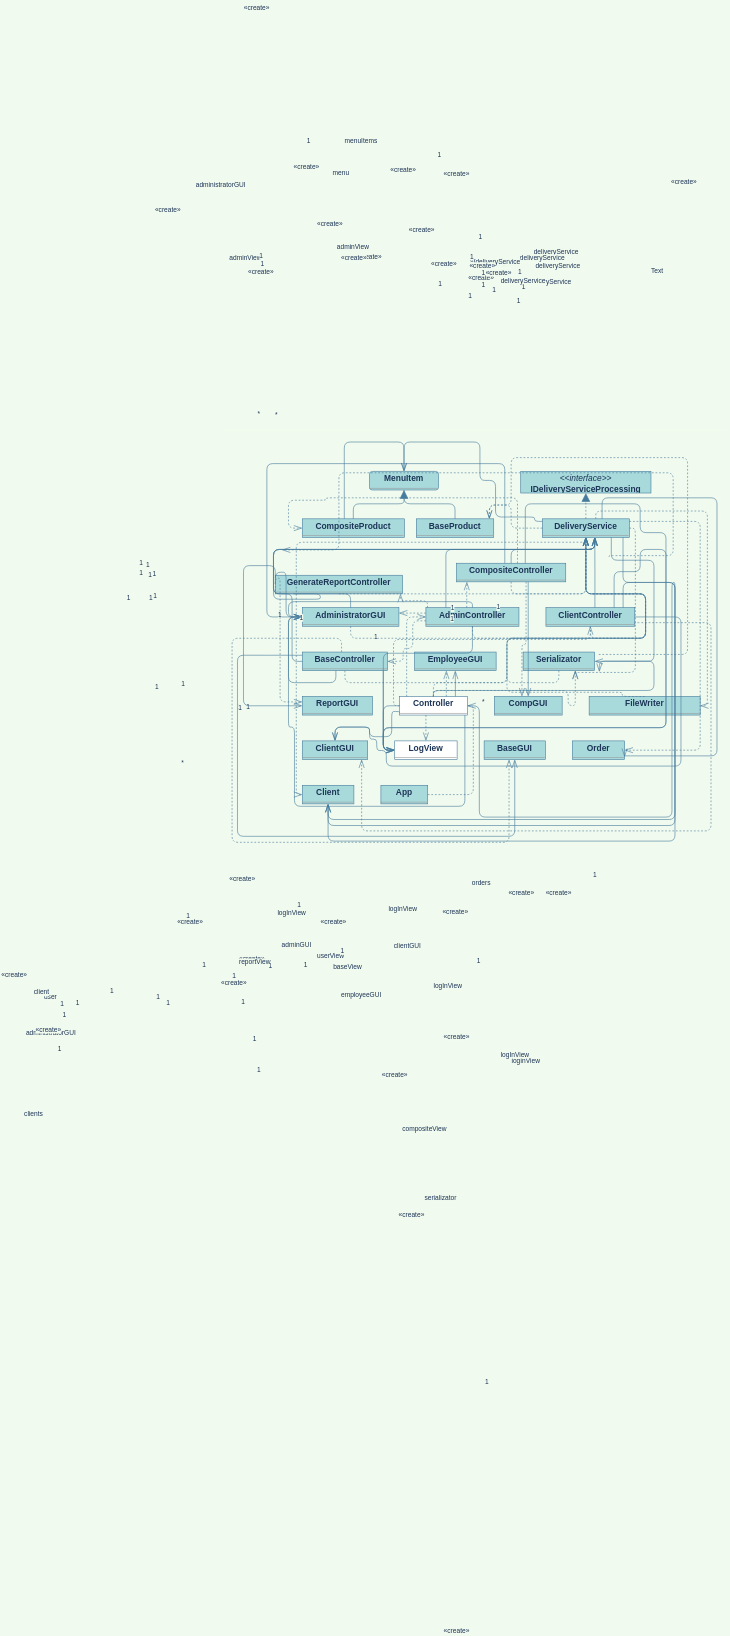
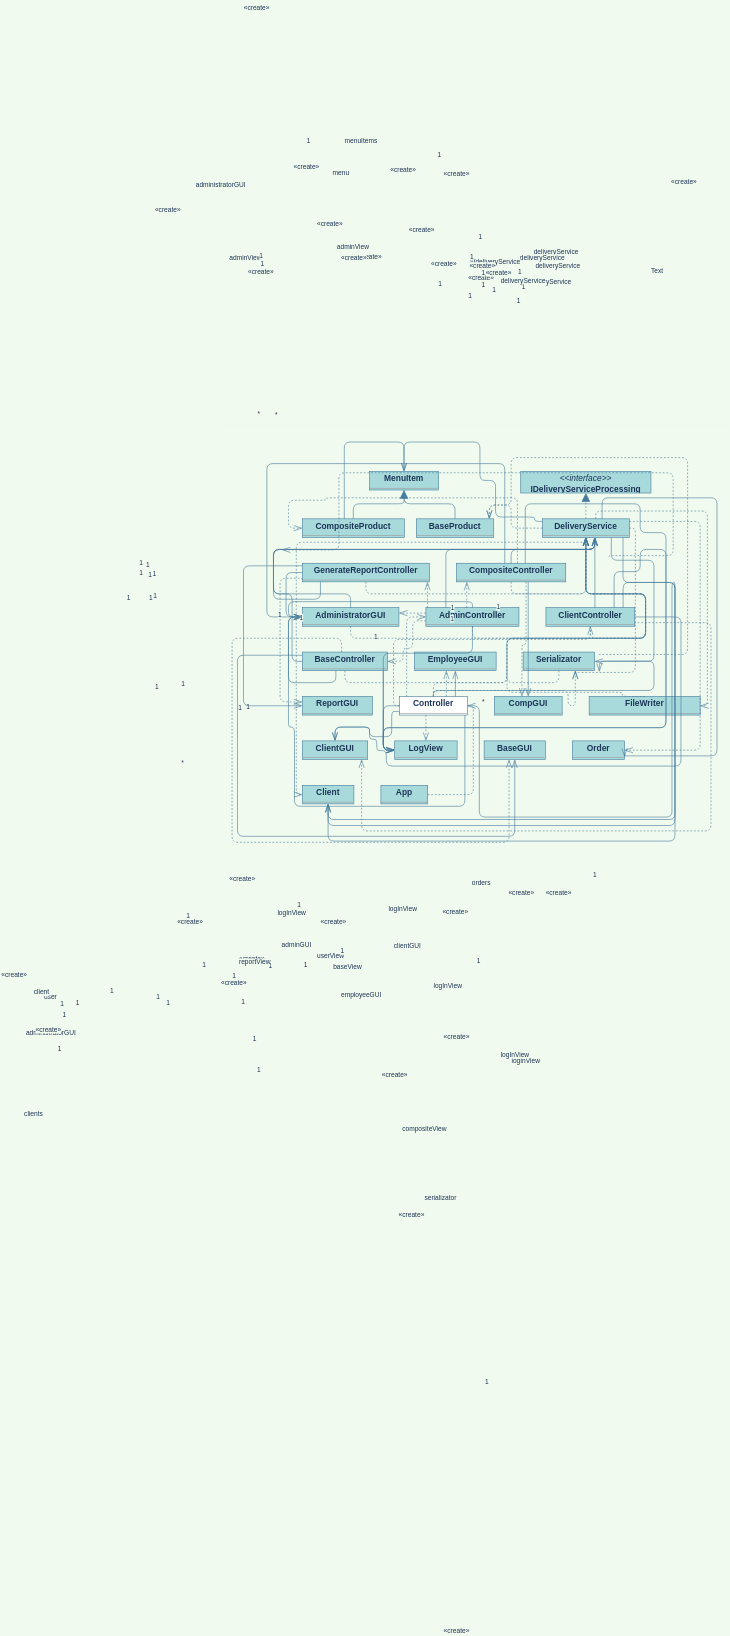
(404, 481) -> (404, 481)
(339, 584) -> (366, 572)
(426, 750) -> (426, 750)
